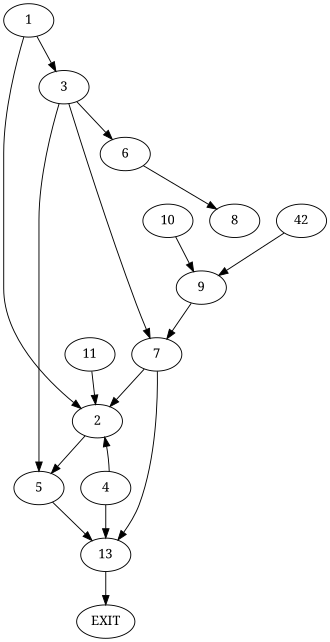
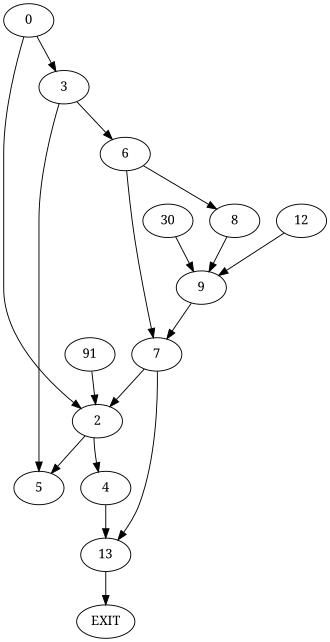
(29, 20) -> (29, 20)
(106, 217) -> (137, 250)
(168, 221) -> (168, 221)
(302, 221) -> (302, 221)
none -> (220, 250)
(90, 354) -> (90, 354)
(108, 459) -> (95, 450)
(69, 518) -> none
